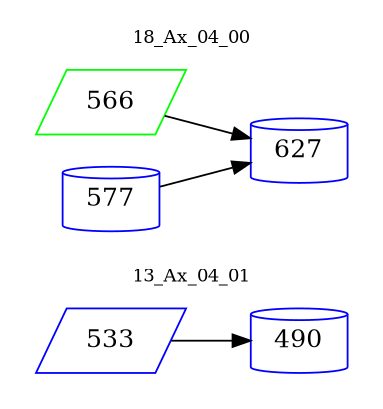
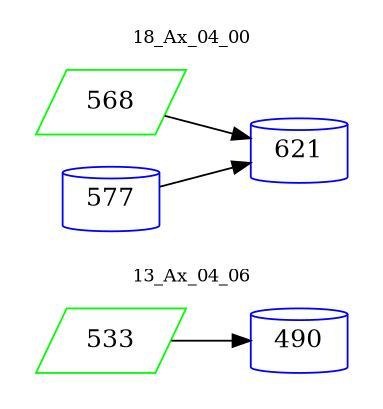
(111, 102) -> (111, 102)
(299, 151) -> (299, 151)
(192, 277) -> (192, 277)
(111, 341) -> (111, 341)
